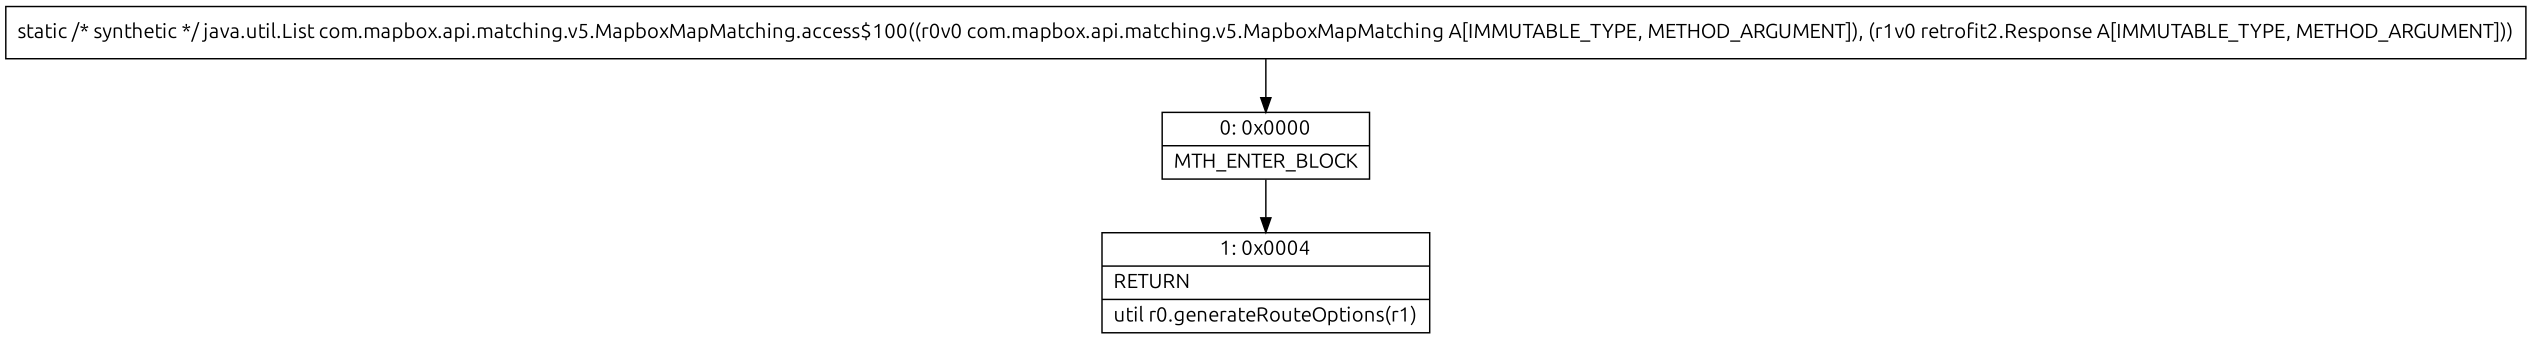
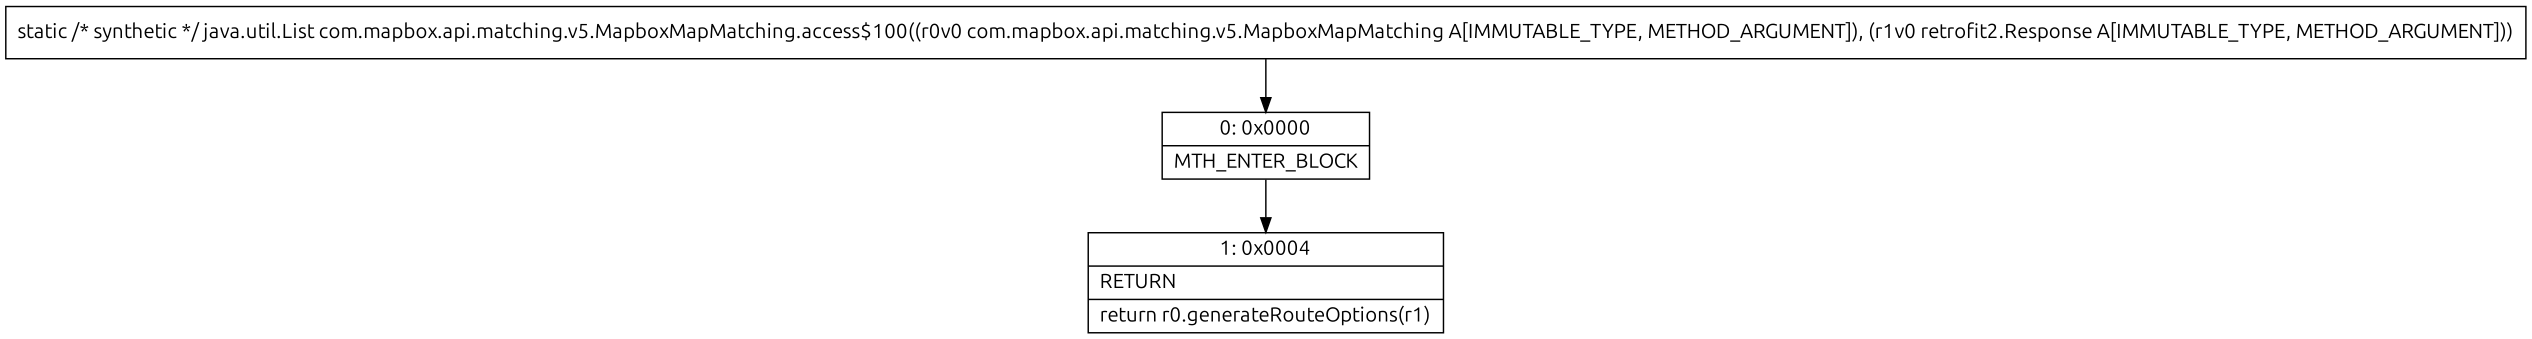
(1266, 315) -> (1266, 315)
